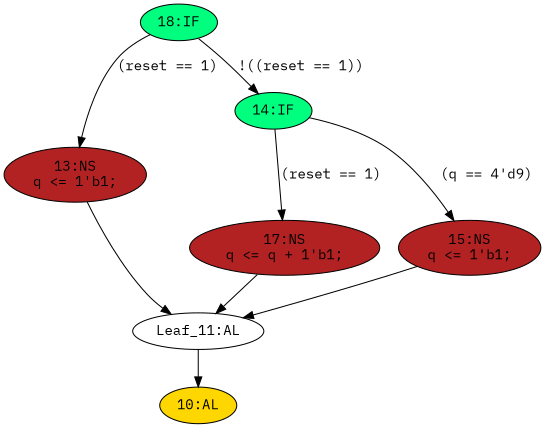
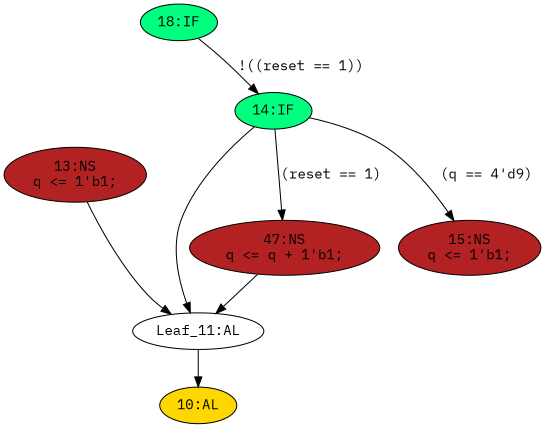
(104, 78) -> none
(285, 248) -> (285, 248)
(335, 291) -> (188, 204)
